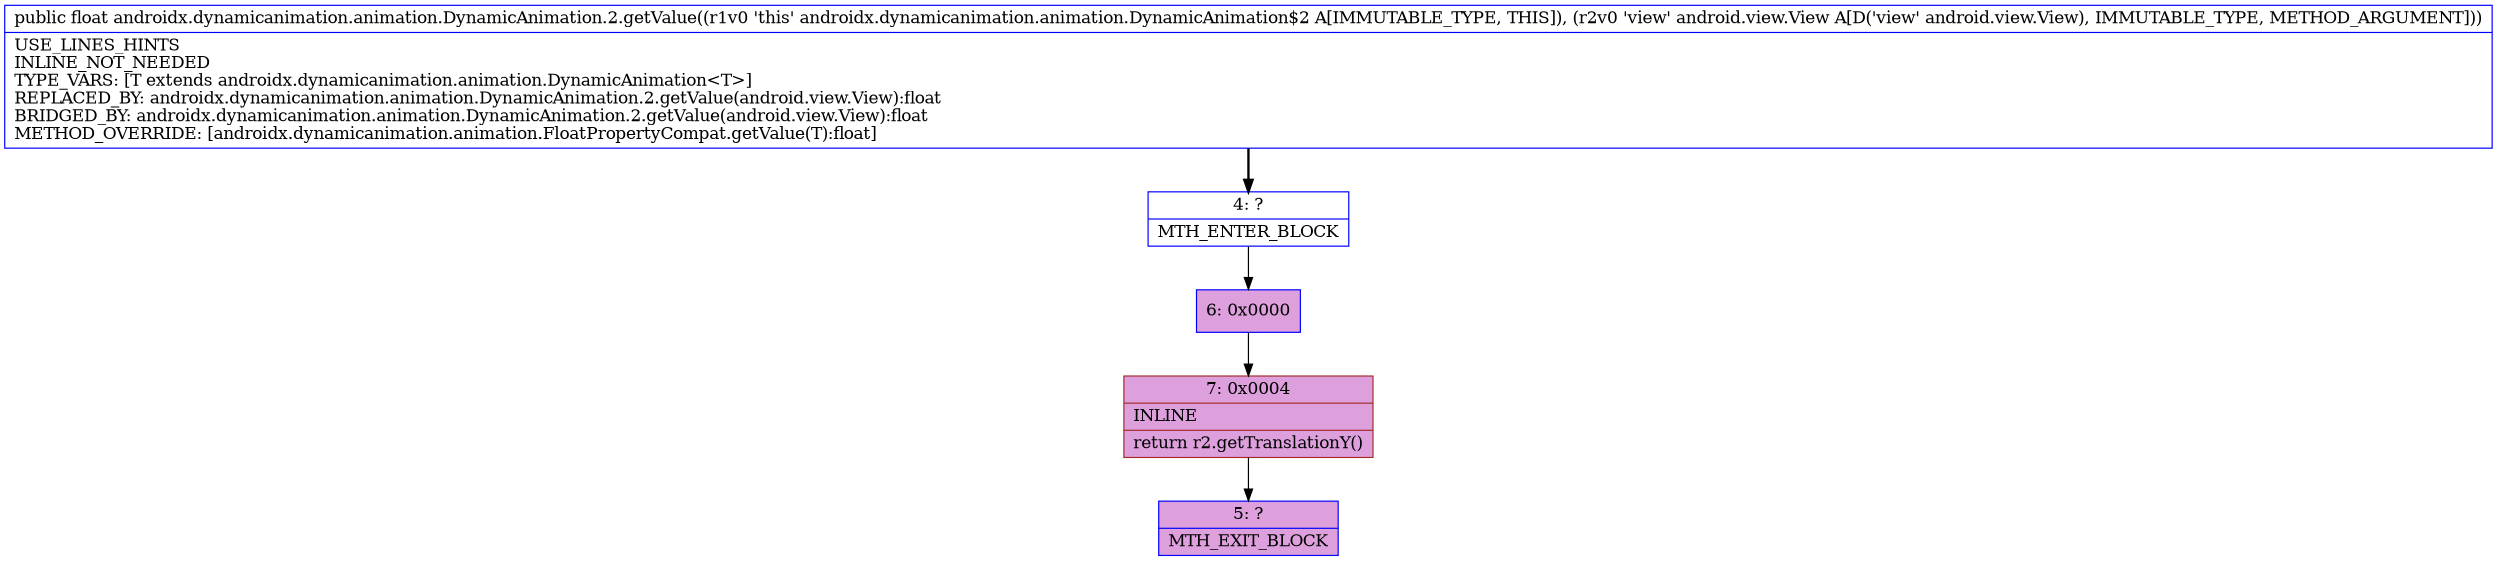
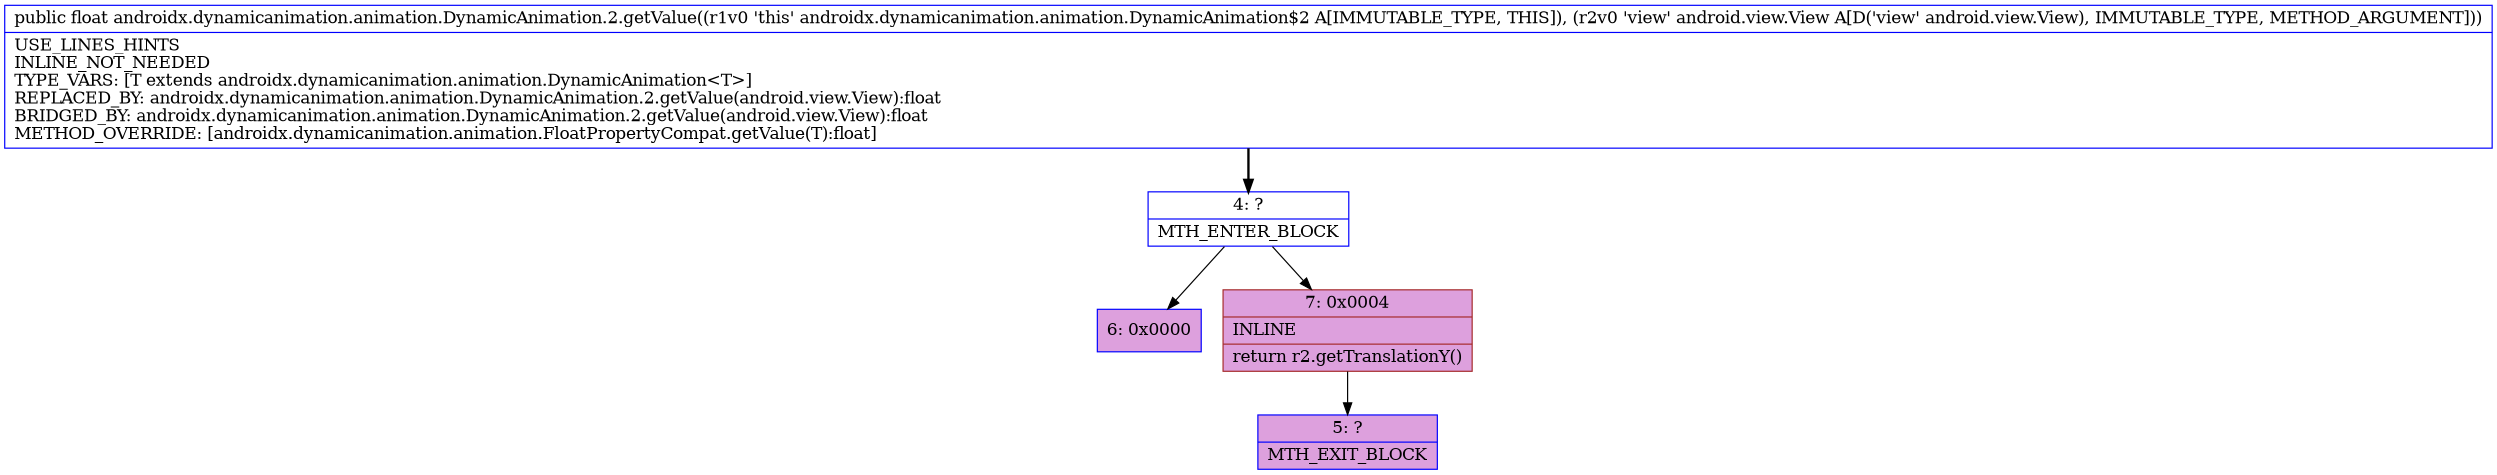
(1248, 348) -> (1288, 264)
